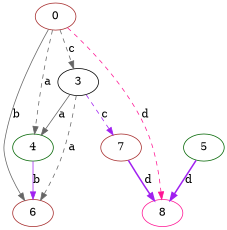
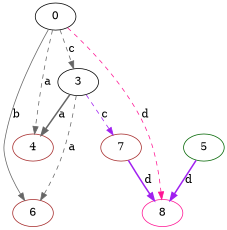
(56, 17) -> (56, 17)
(58, 112) -> (58, 112)
(33, 148) -> (33, 148)
(33, 177) -> none
